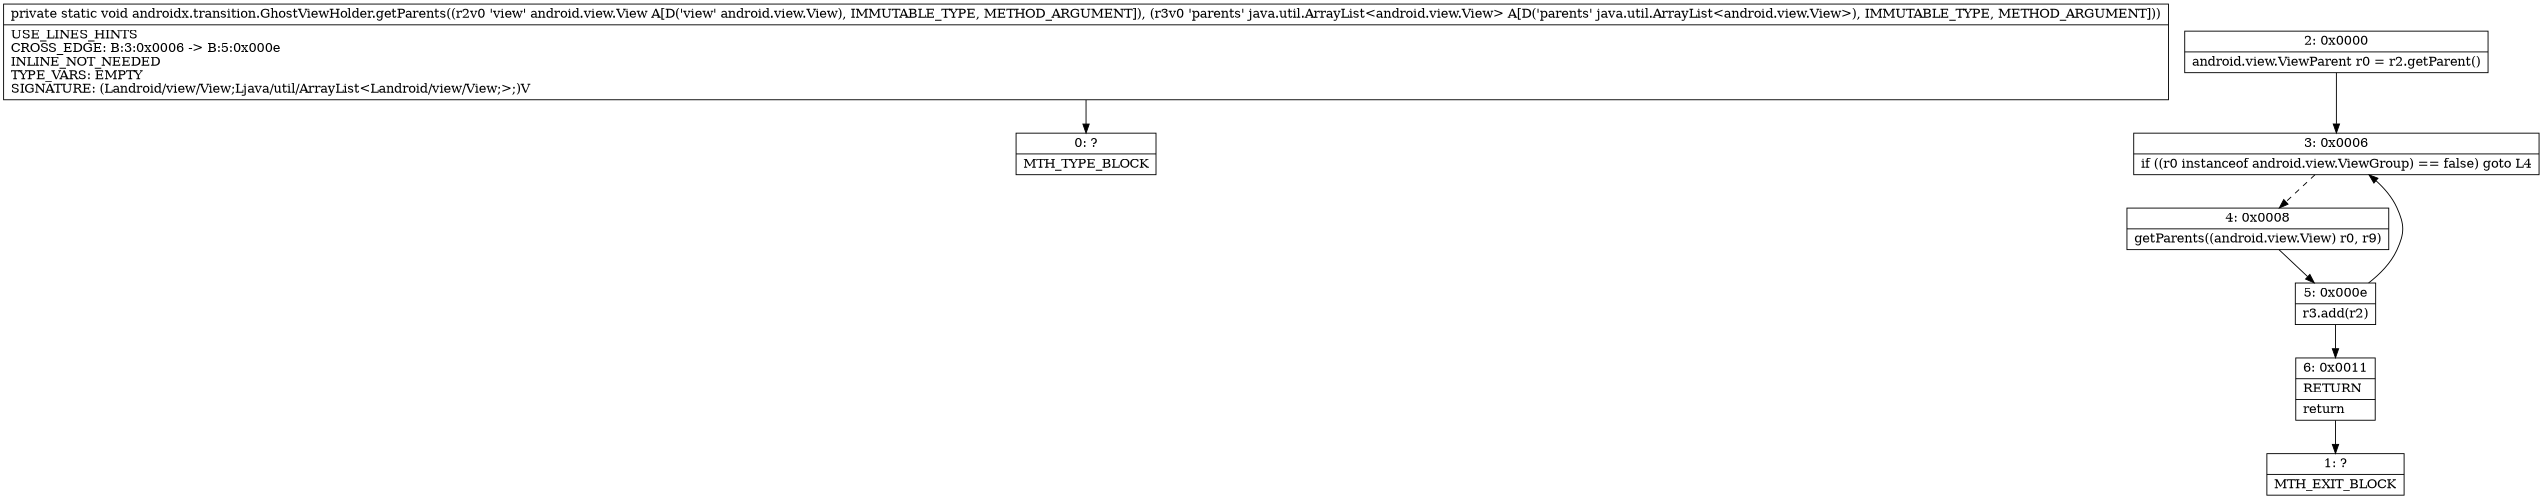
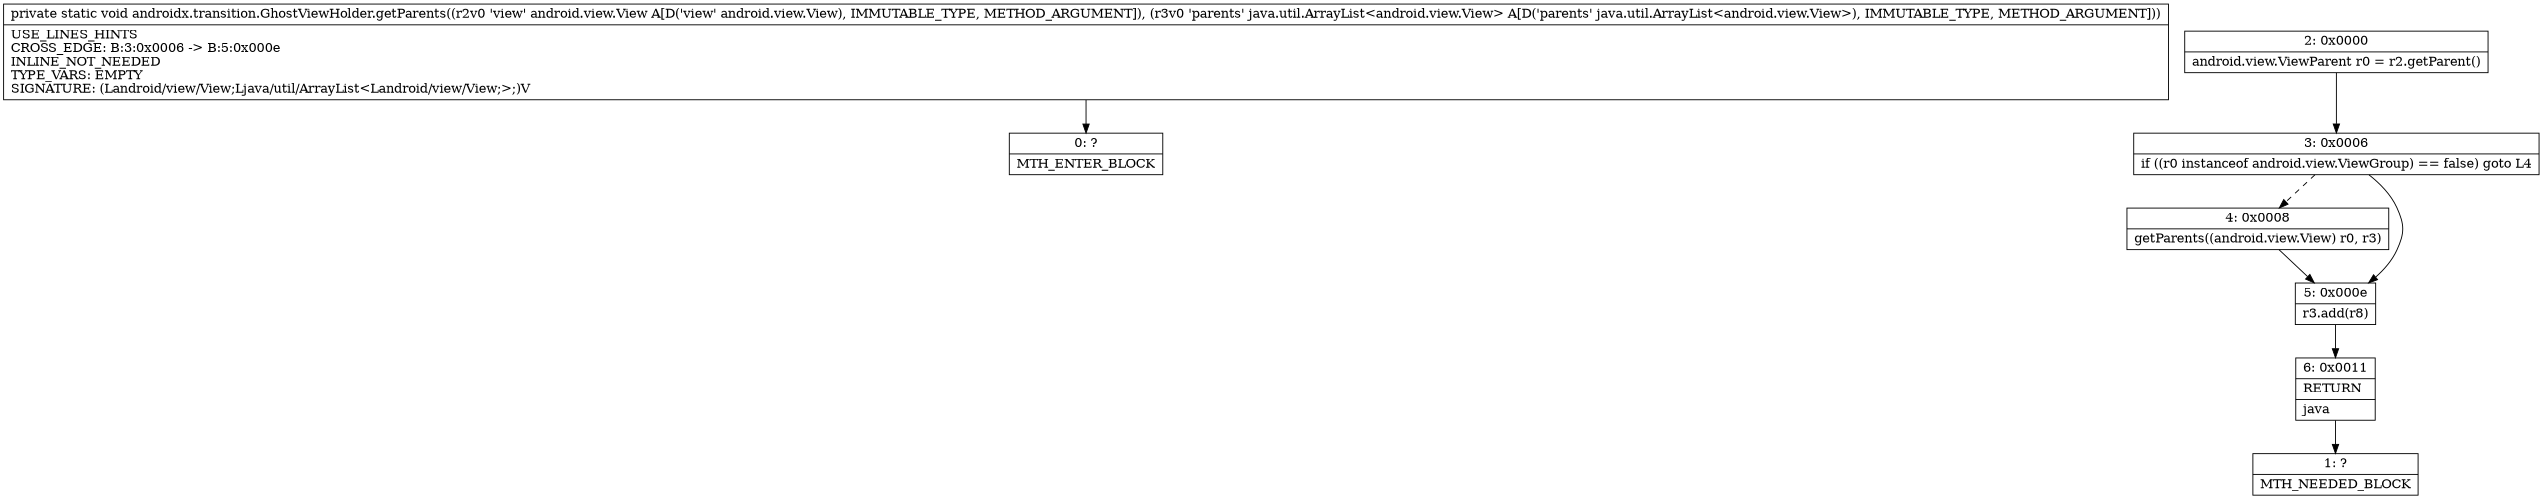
(1086, 164) -> (1086, 164)
(2402, 234) -> (2402, 225)
(2258, 239) -> (2258, 239)
(2335, 314) -> (2335, 314)
(2324, 409) -> (2317, 409)
(2335, 484) -> (2335, 484)
